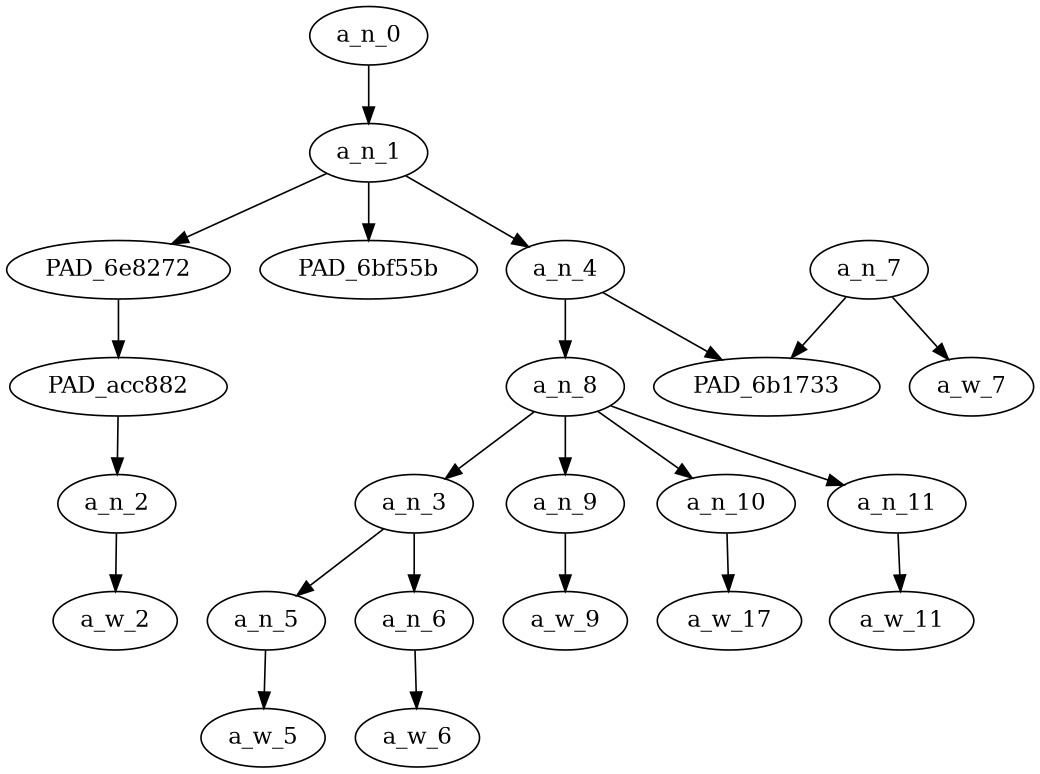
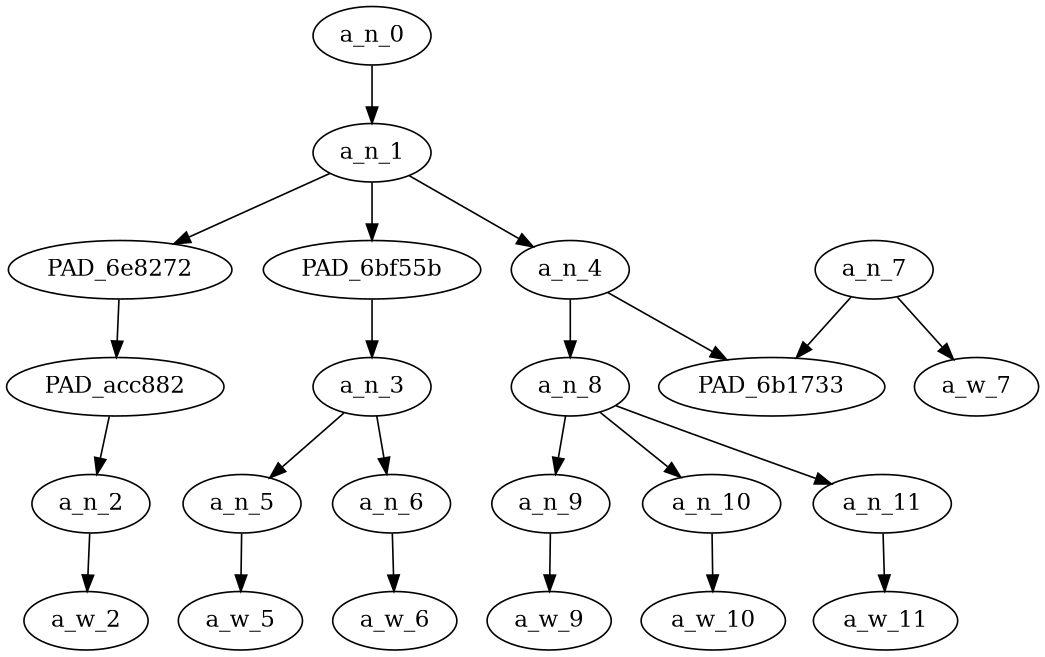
(497, 440) -> (372, 320)
(729, 621) -> (713, 621)
